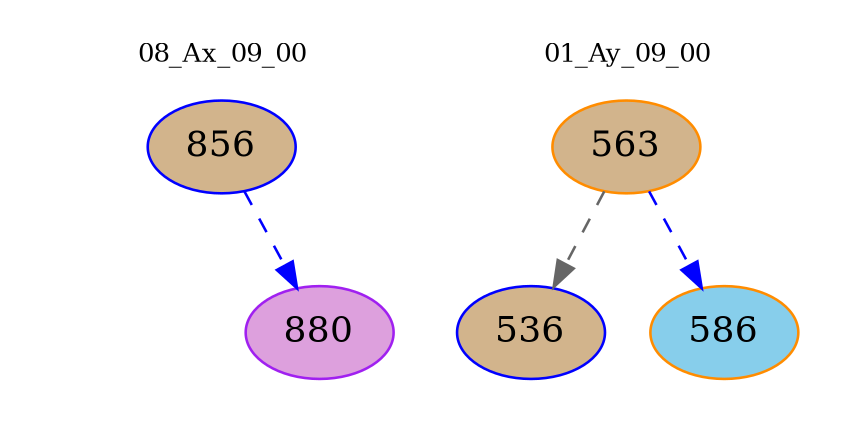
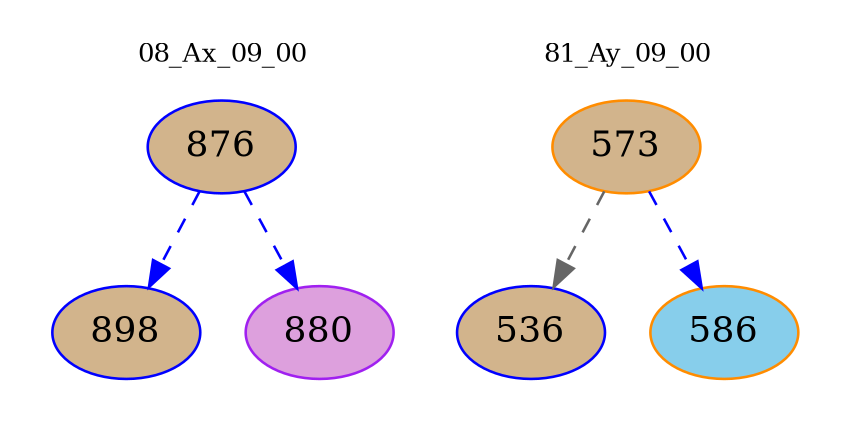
(628, 55) -> (628, 55)
(222, 147) -> (222, 147)
(626, 147) -> (626, 147)
none -> (126, 333)
